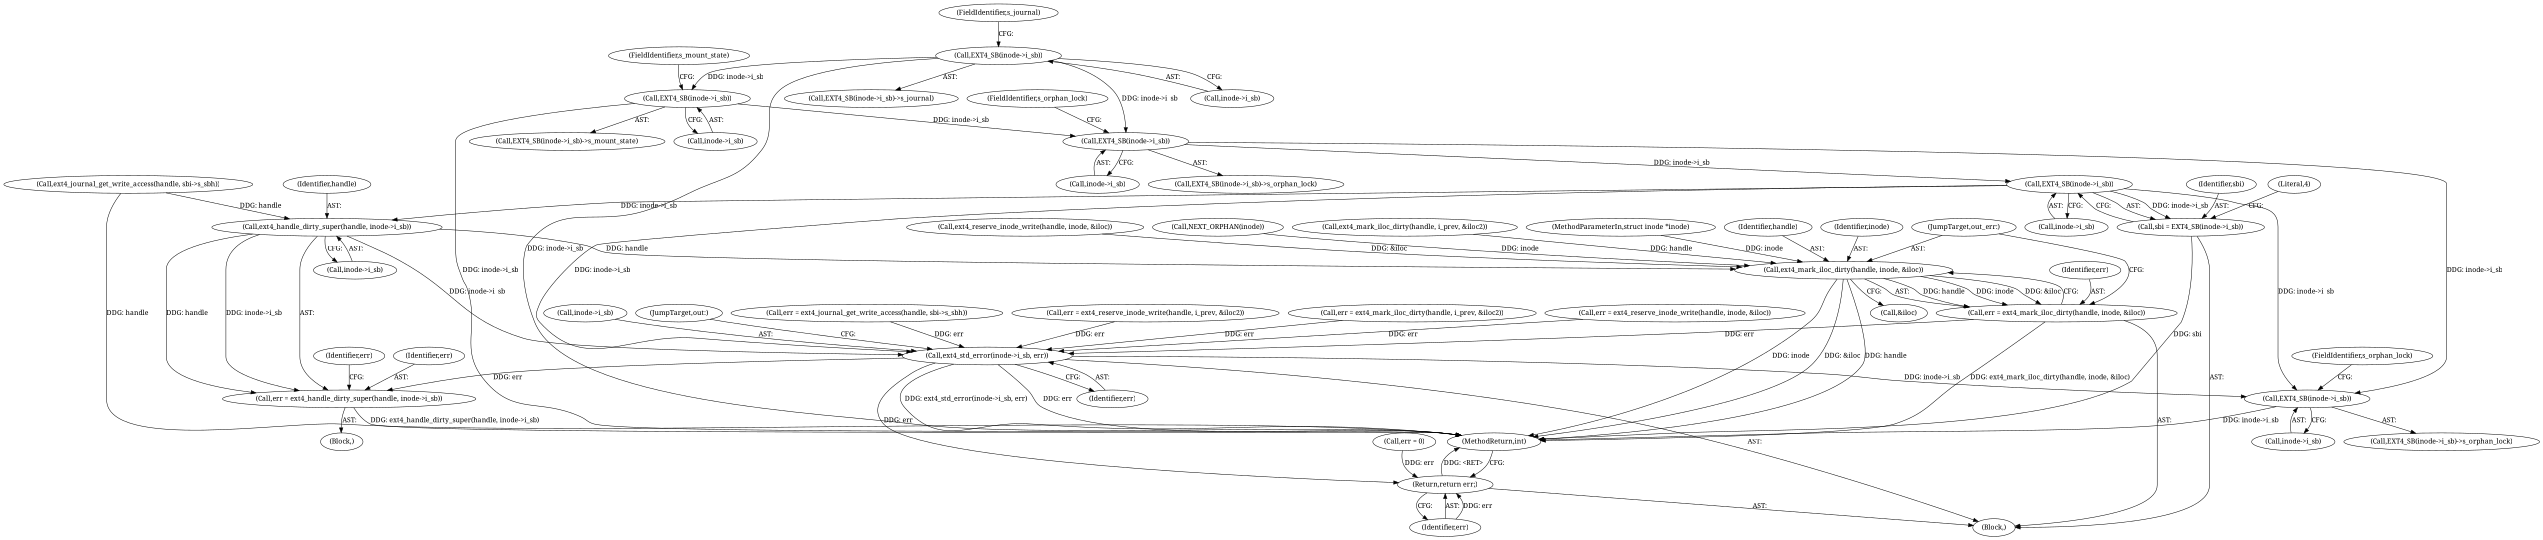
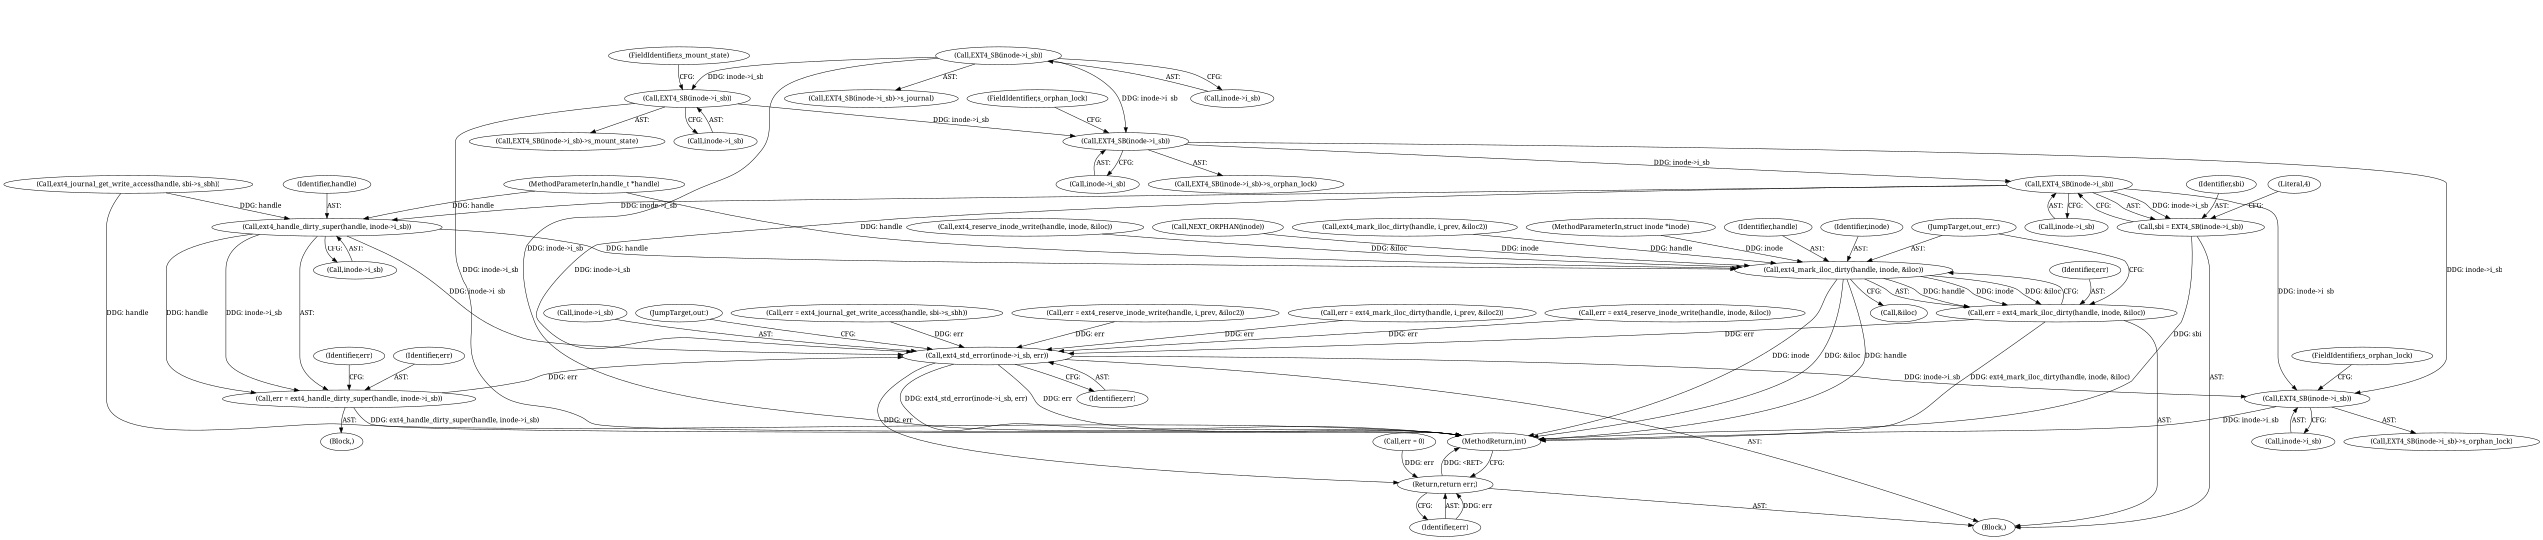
(999, 13) -> none
none -> (594, 184)
(648, 365) -> (669, 364)
